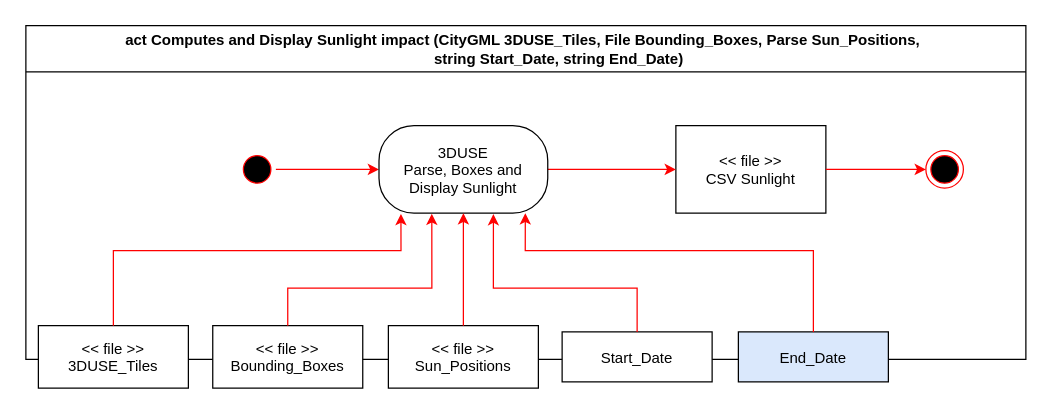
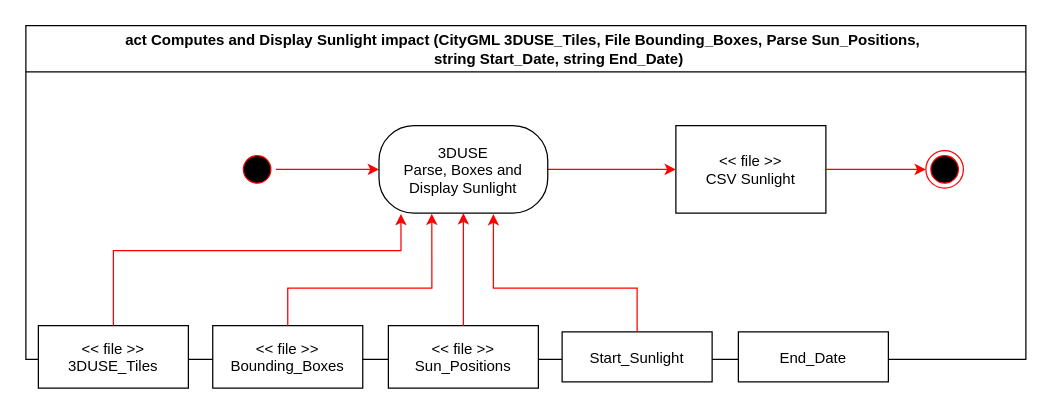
(695, 251) -> none
(813, 357) -> (813, 357)
(636, 358) -> (636, 358)
